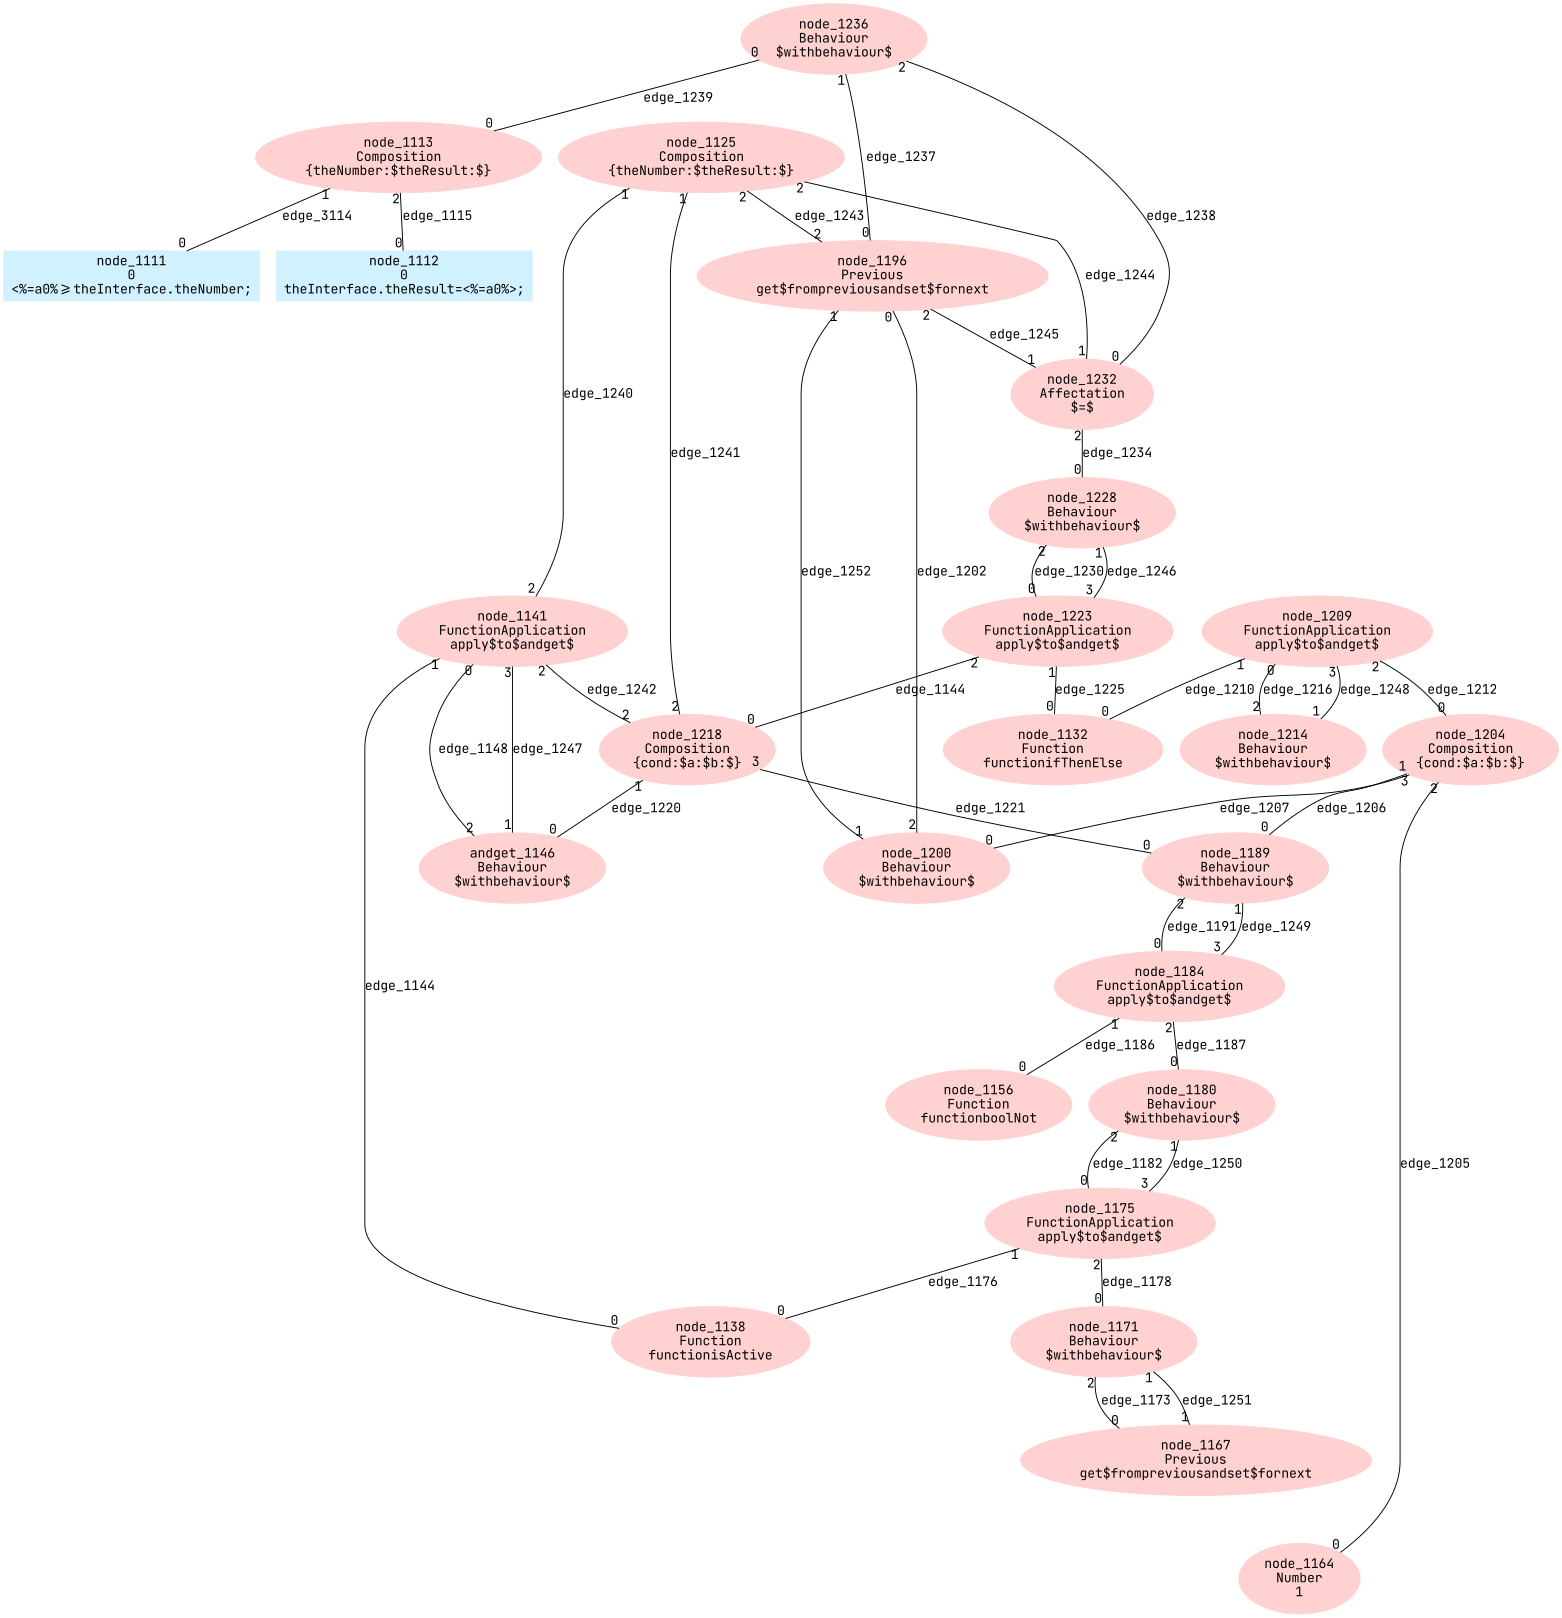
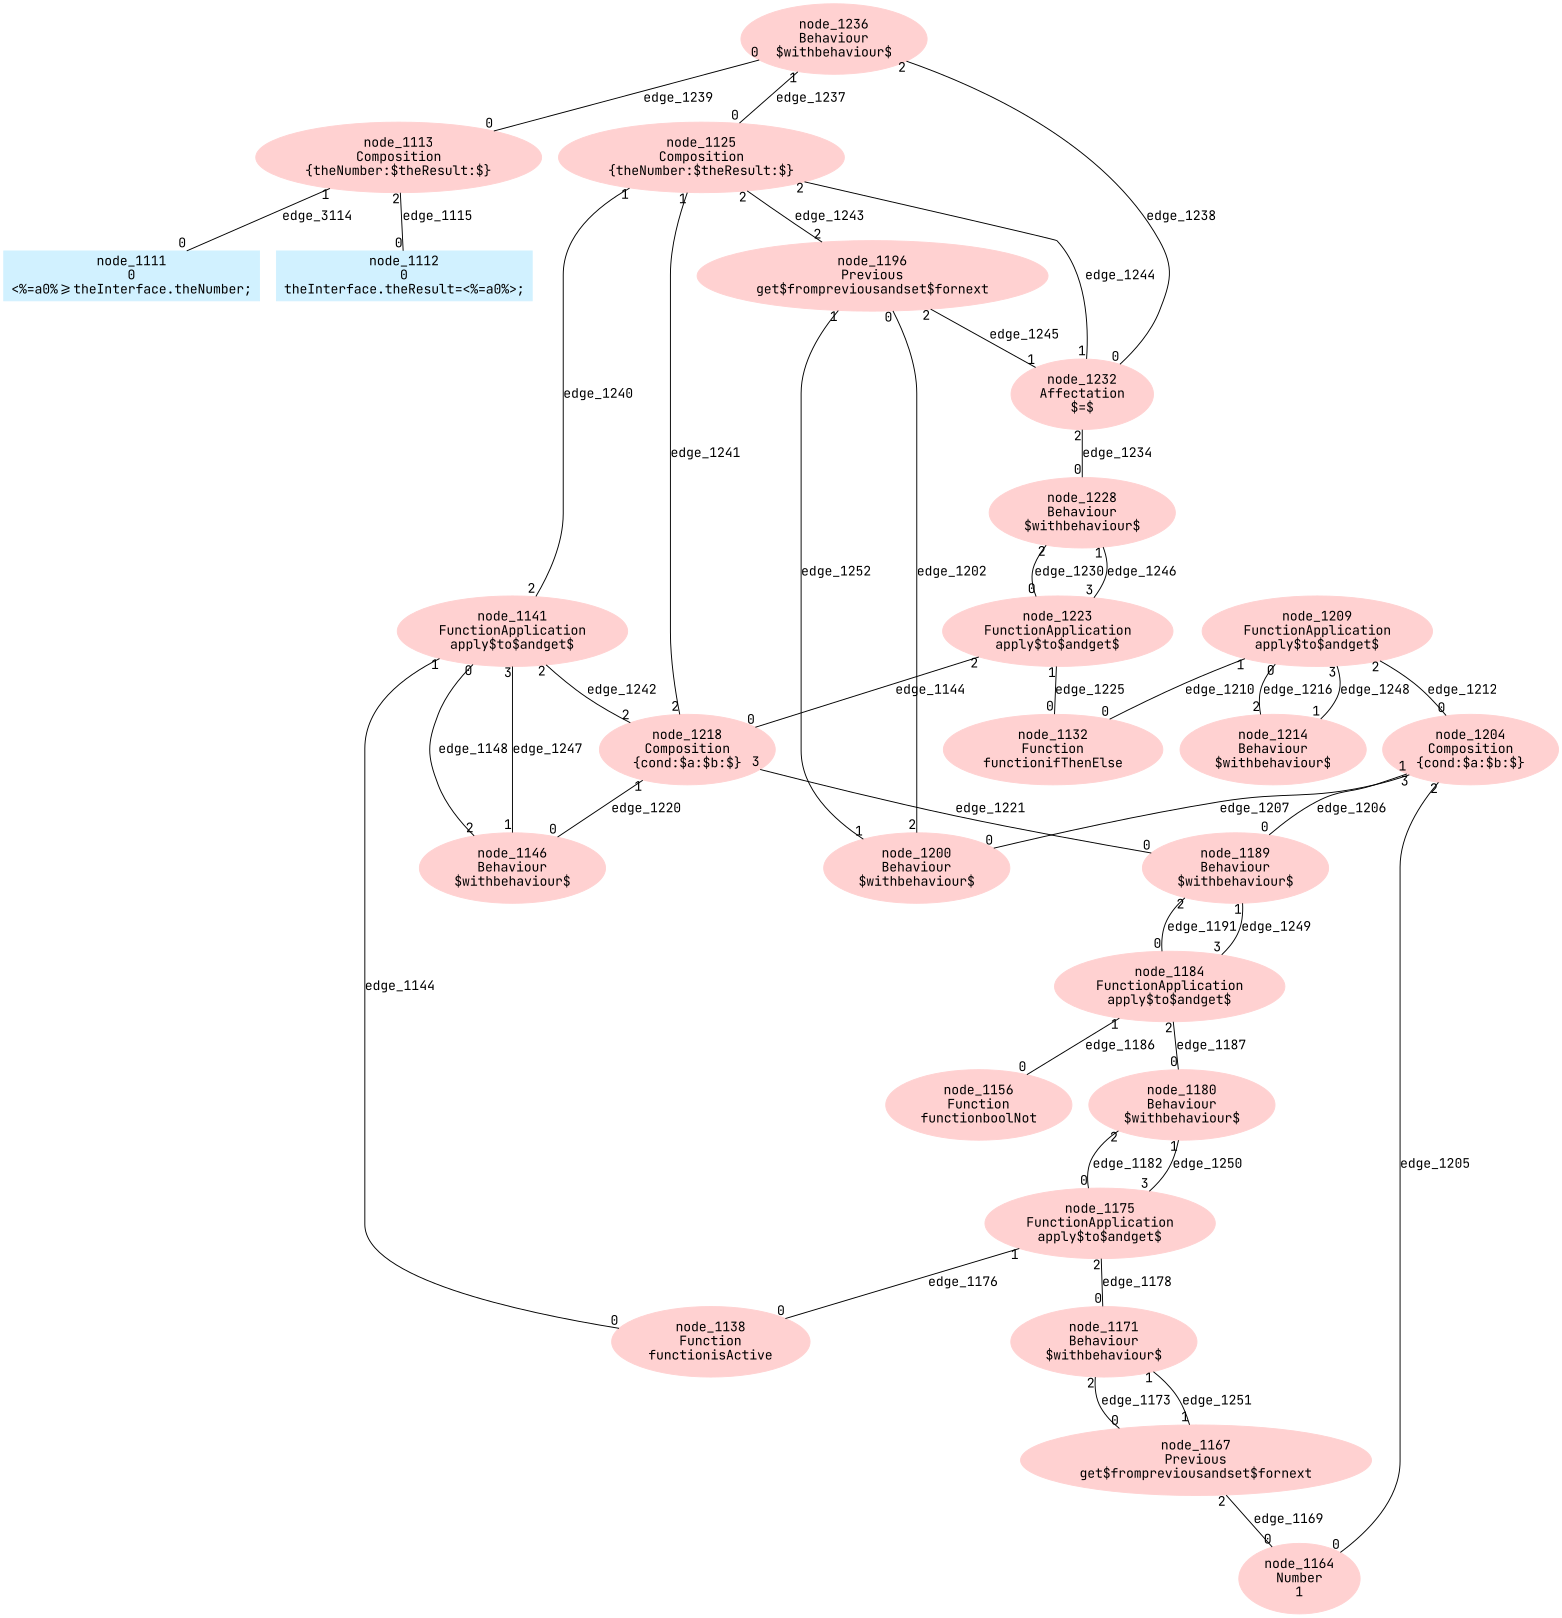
(861, 157) -> (769, 97)
(512, 868) -> (512, 868)
none -> (1249, 1521)
